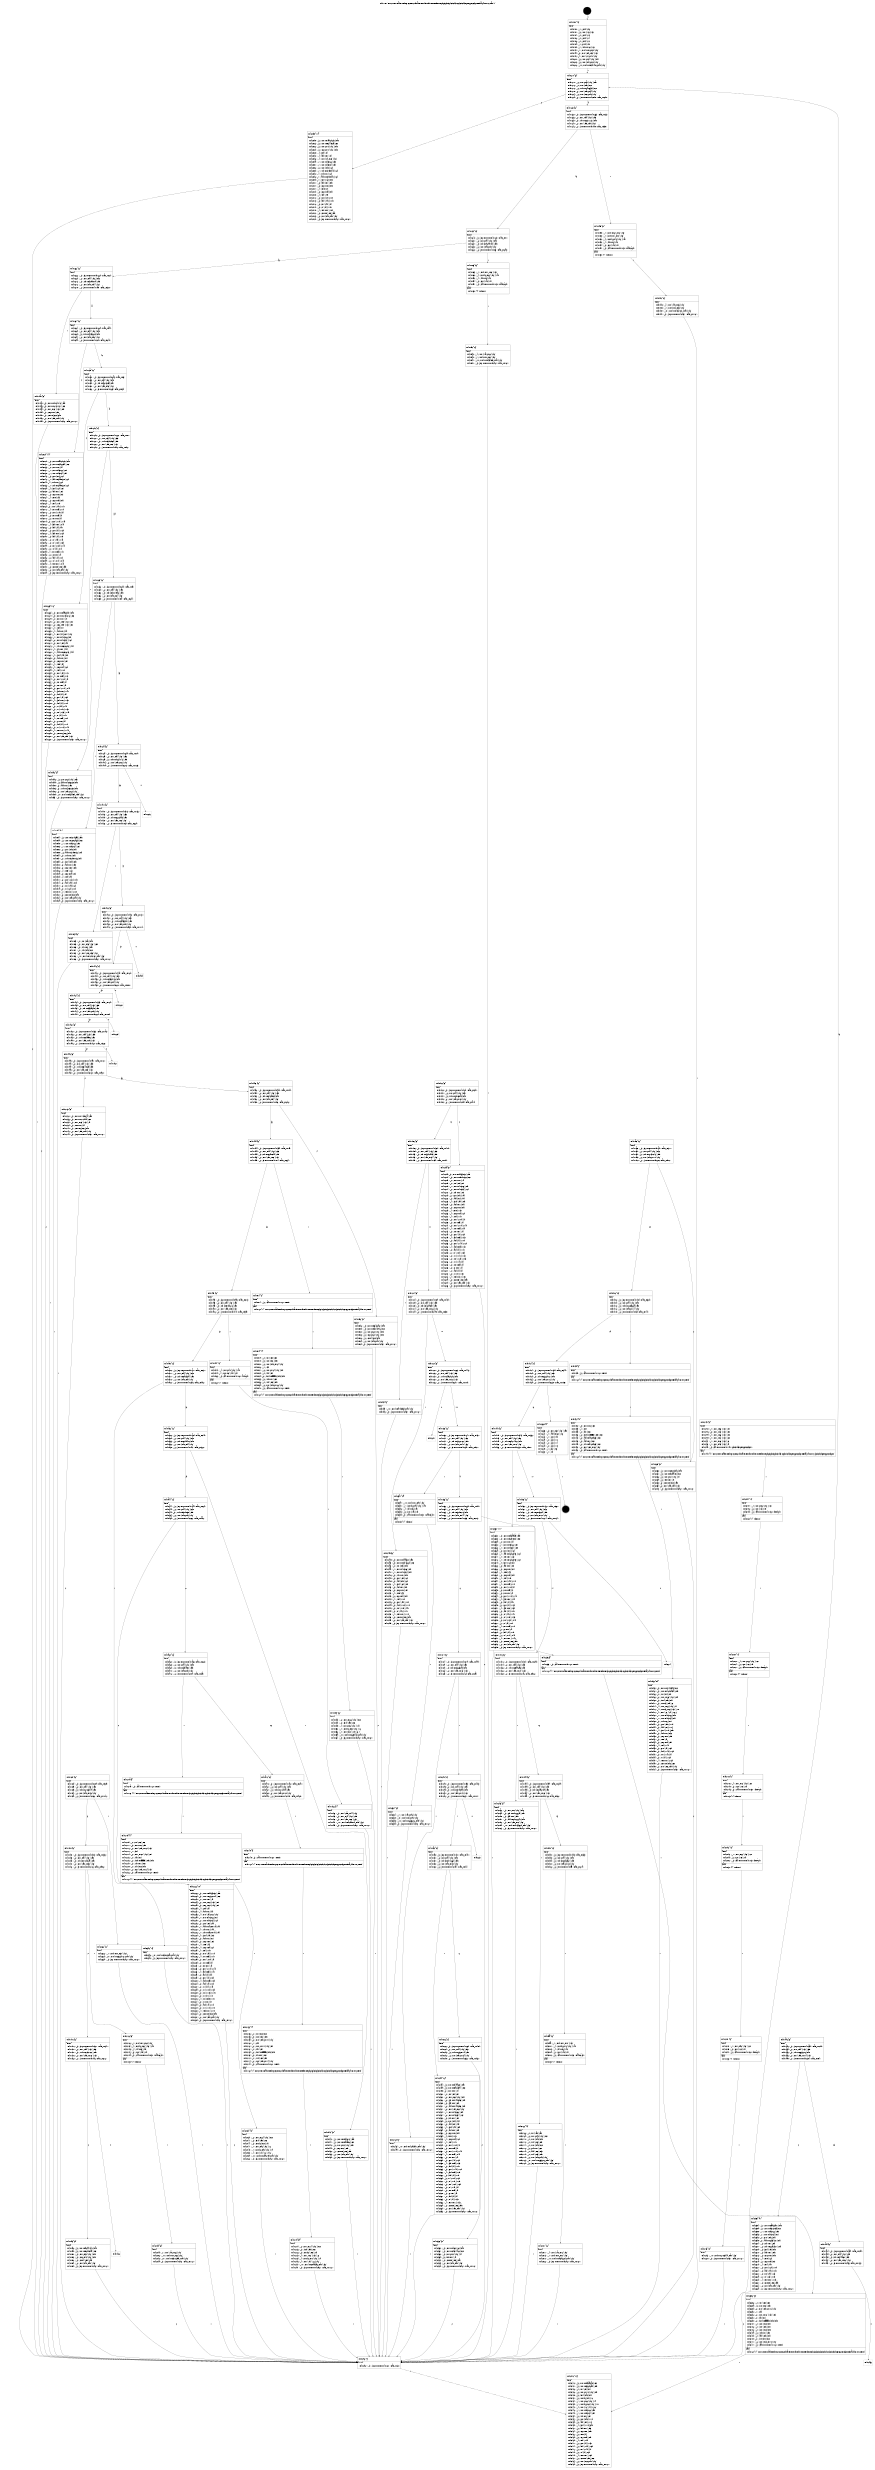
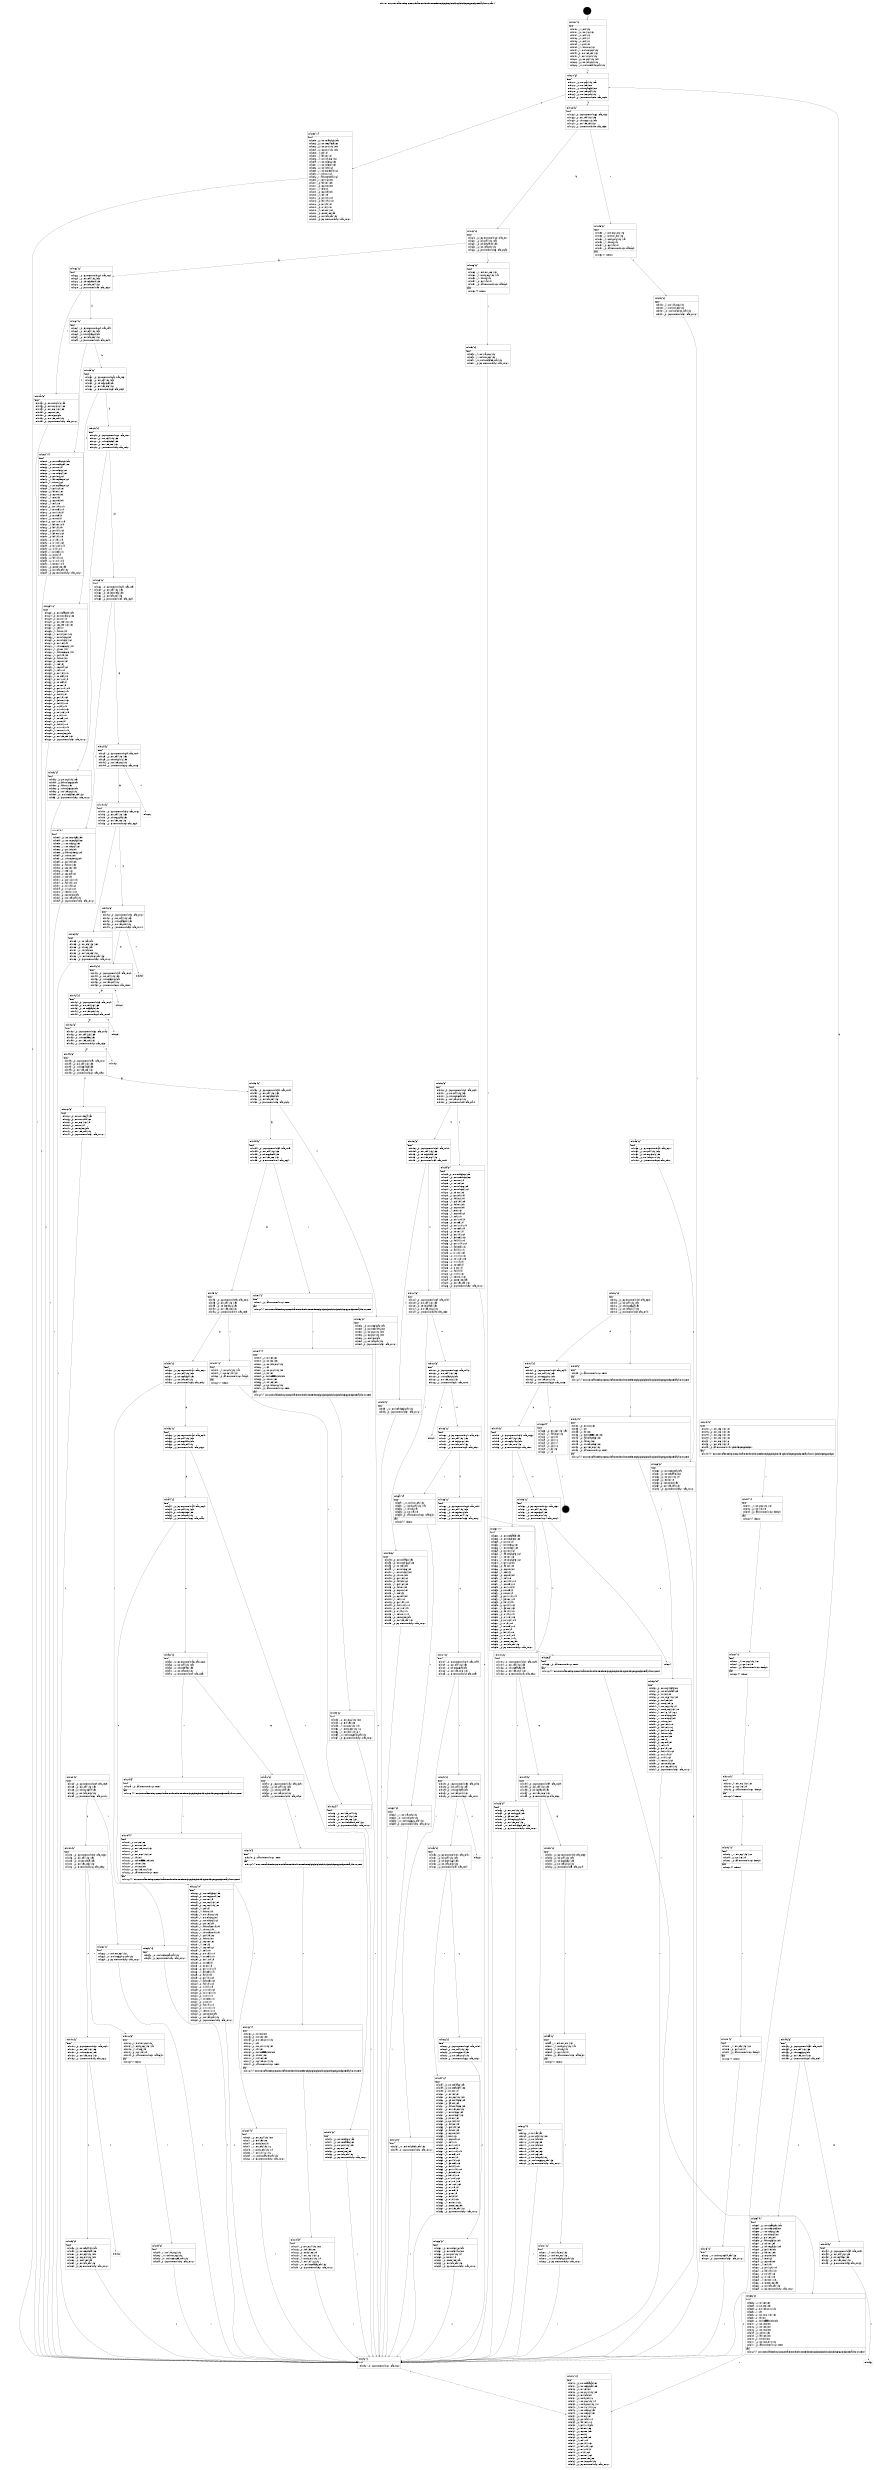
(641, 1226) -> none
